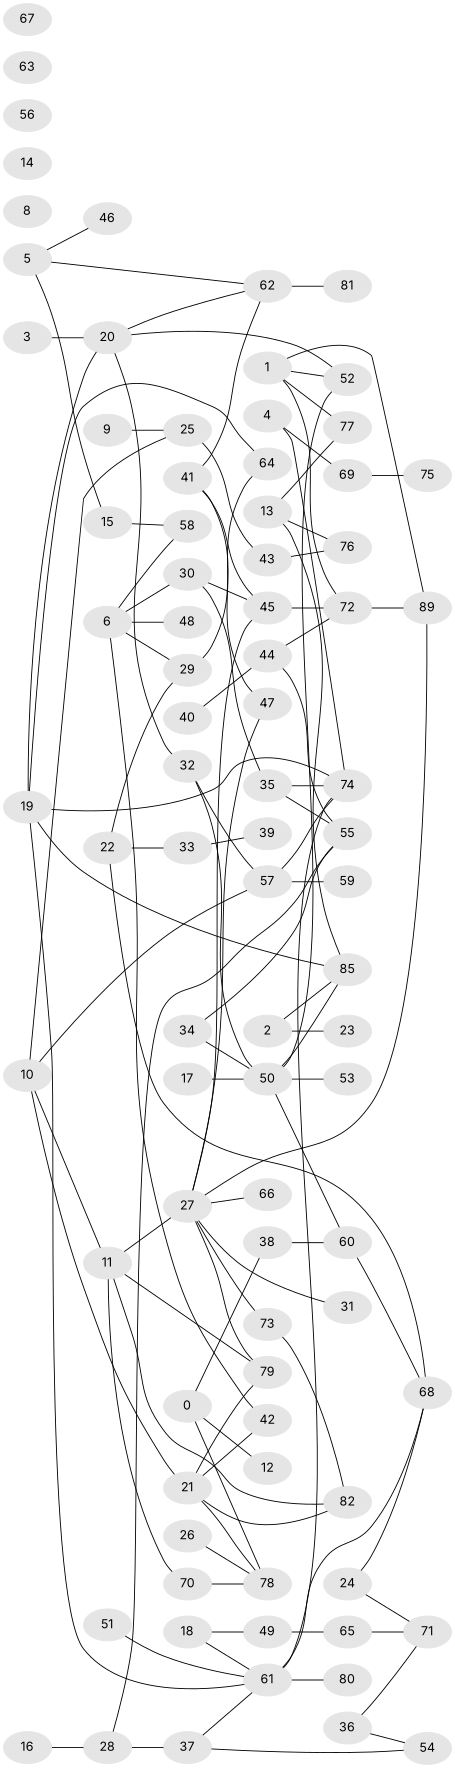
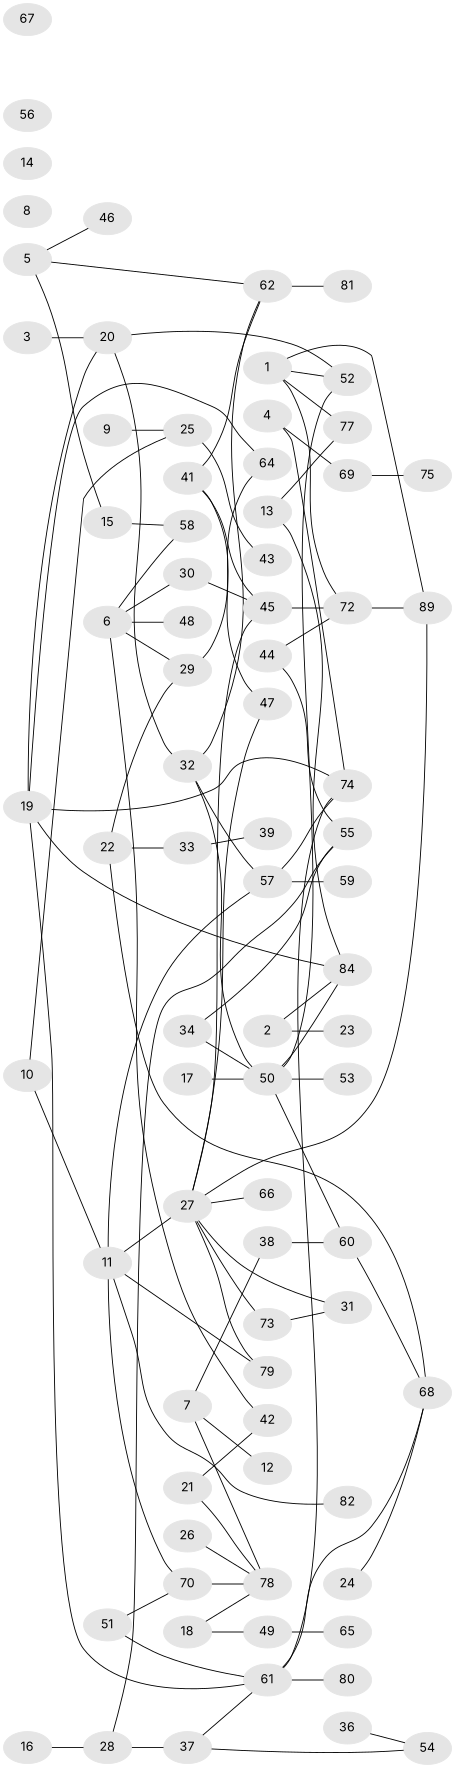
(28, 68) -> none
(185, 308) -> (239, 541)
(348, 548) -> none
(188, 718) -> none
(268, 786) -> none
(143, 954) -> (132, 1059)
(348, 970) -> (348, 970)
(85, 1290) -> none
(188, 1406) -> (188, 1406)
(322, 1412) -> (307, 1316)
(224, 1425) -> none
(263, 1525) -> none
none -> (148, 1604)
(428, 1632) -> none
(228, 1656) -> (228, 1608)
